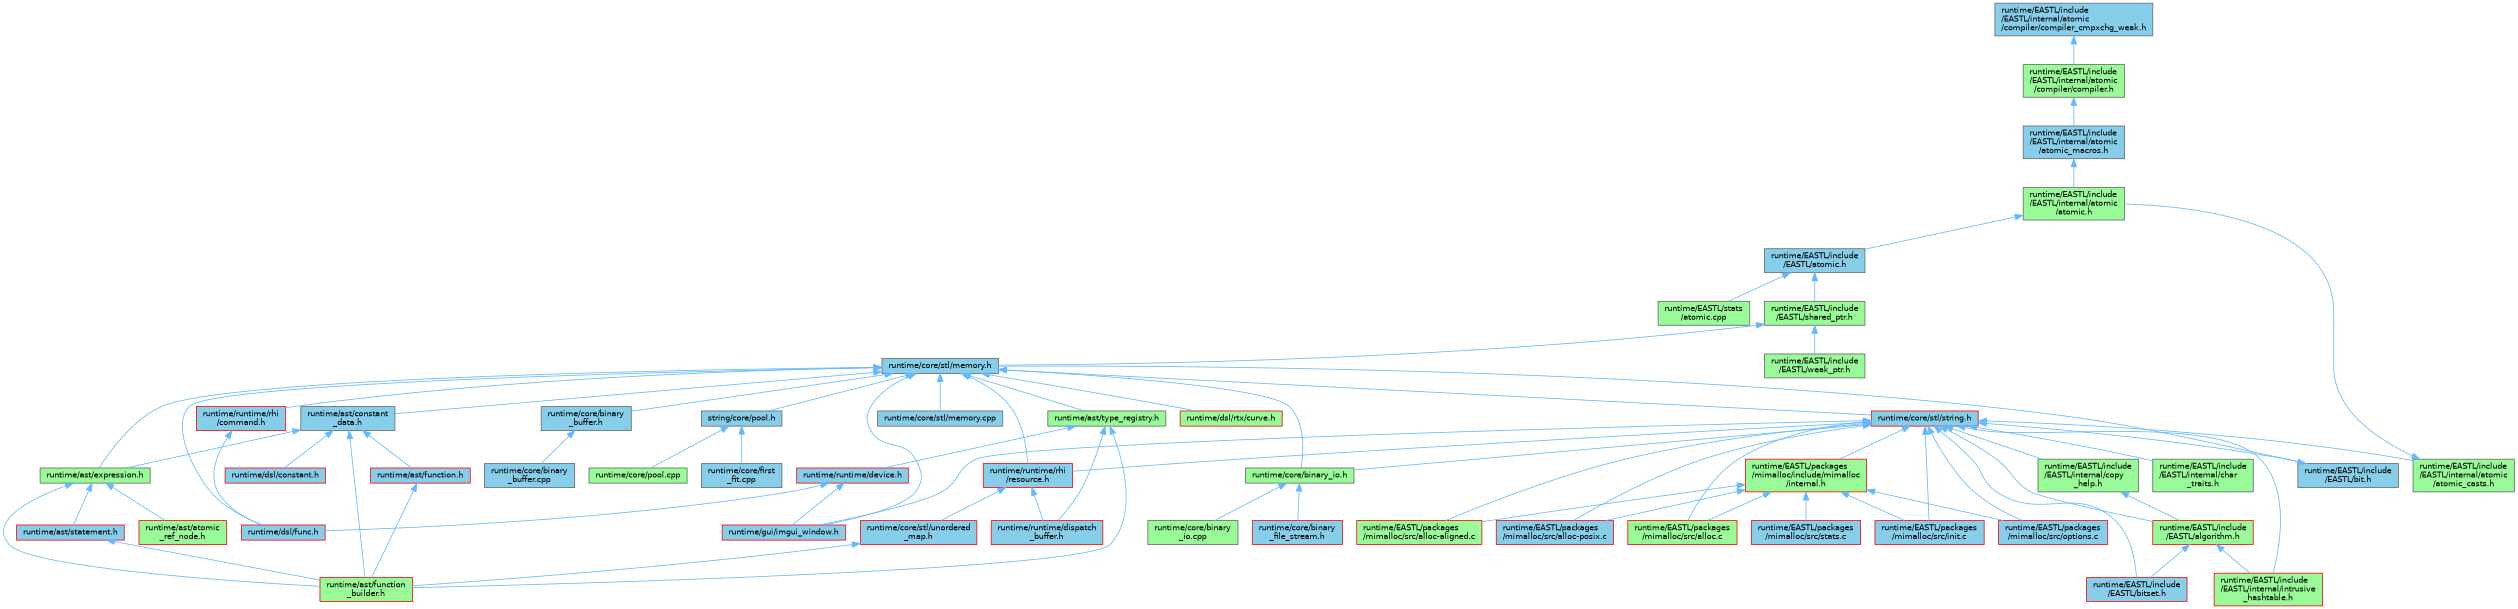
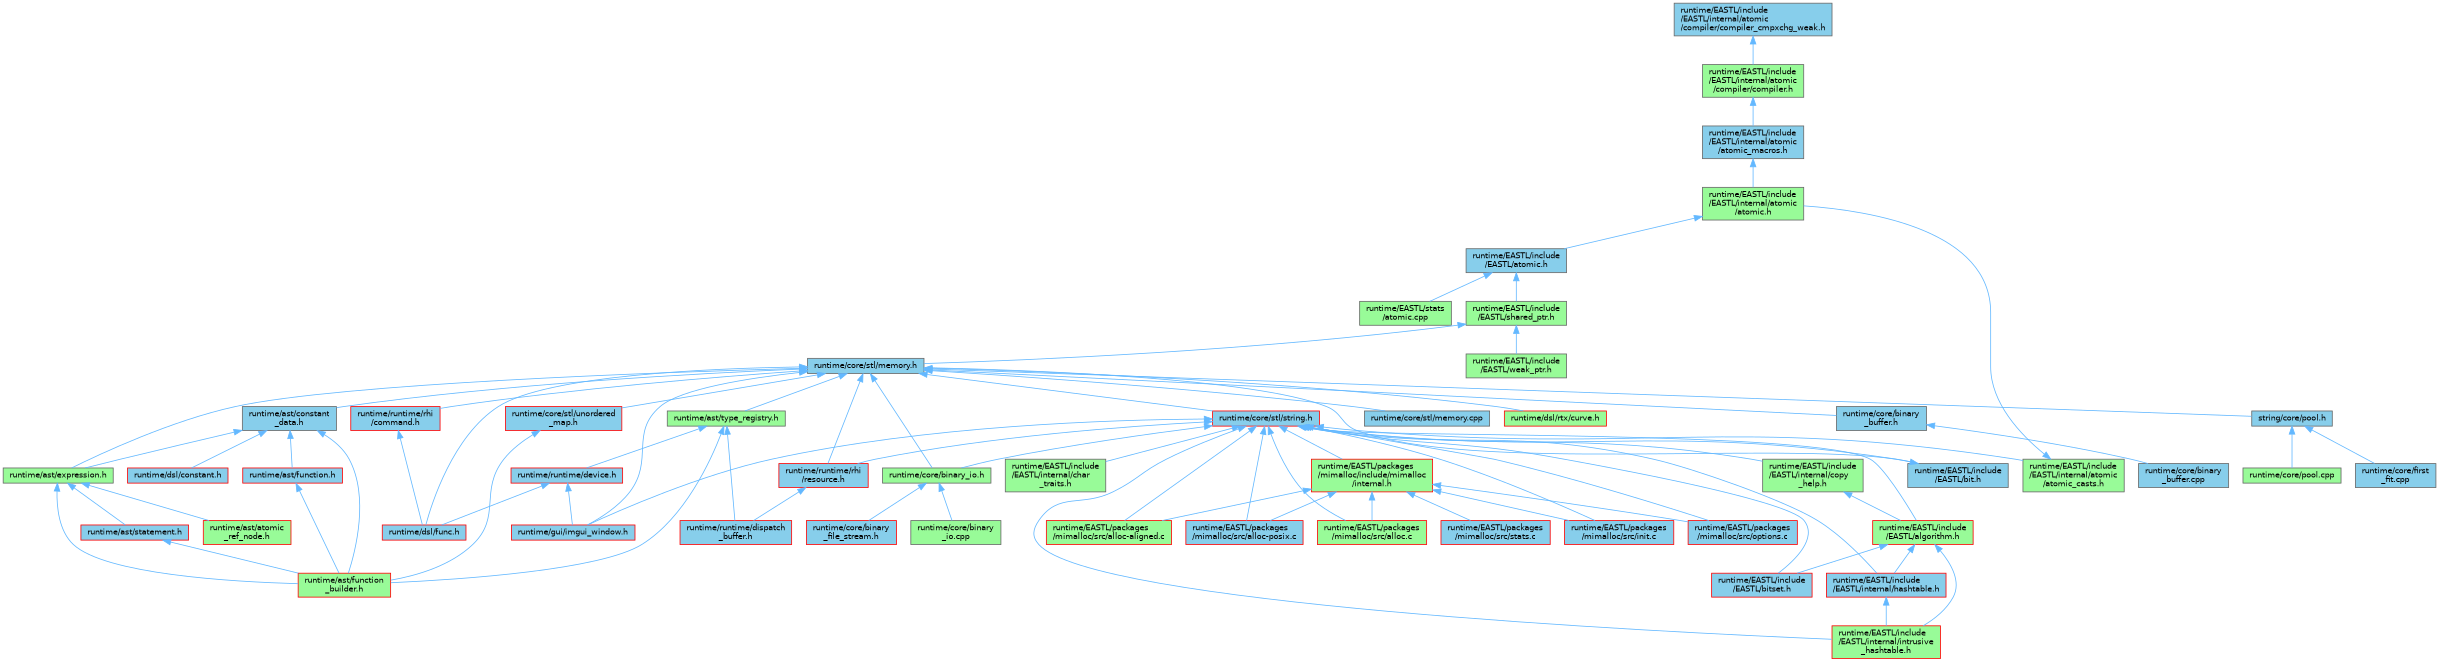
(970, 506) -> (720, 391)
none -> (1886, 585)
